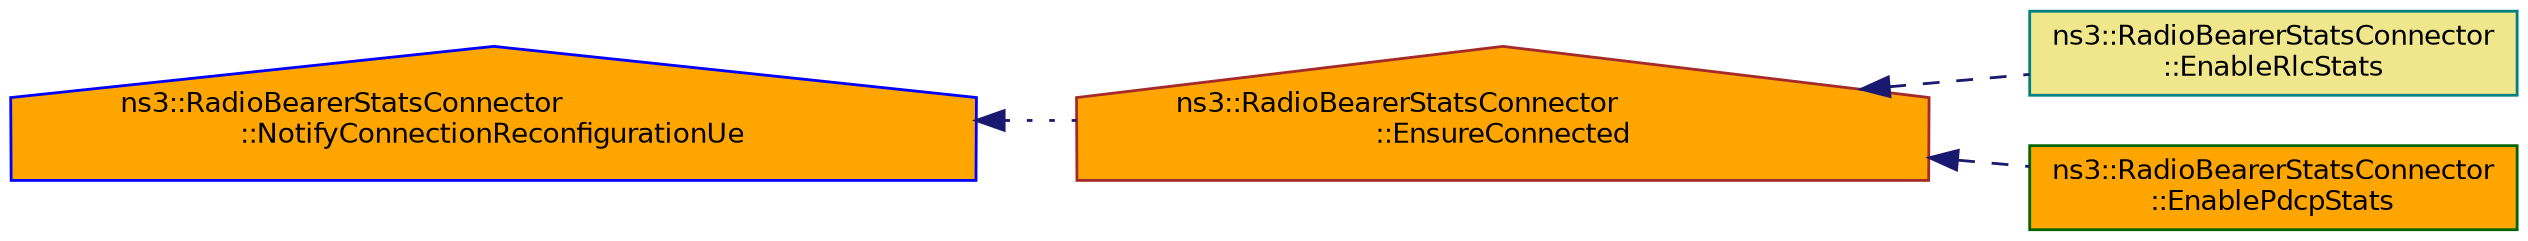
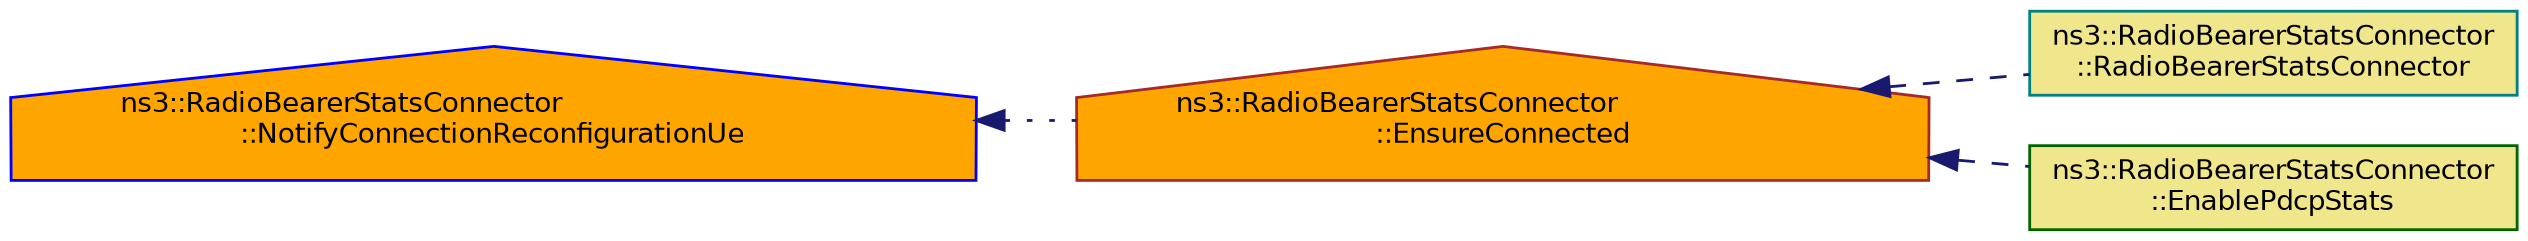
(2273, 53) -> (2273, 53)
(2273, 188) -> (2273, 188)
